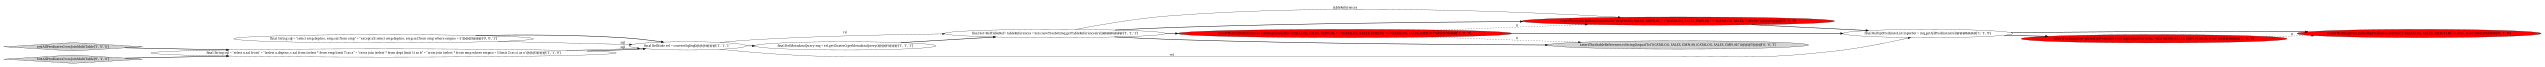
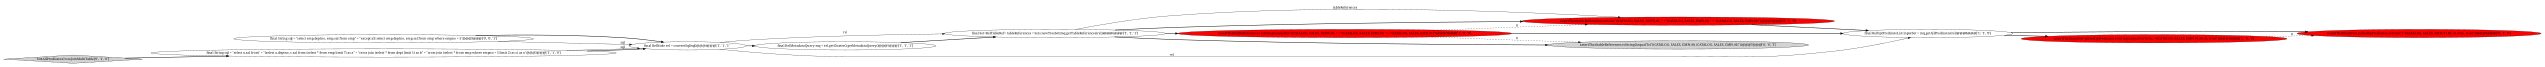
(73, 47) -> none
